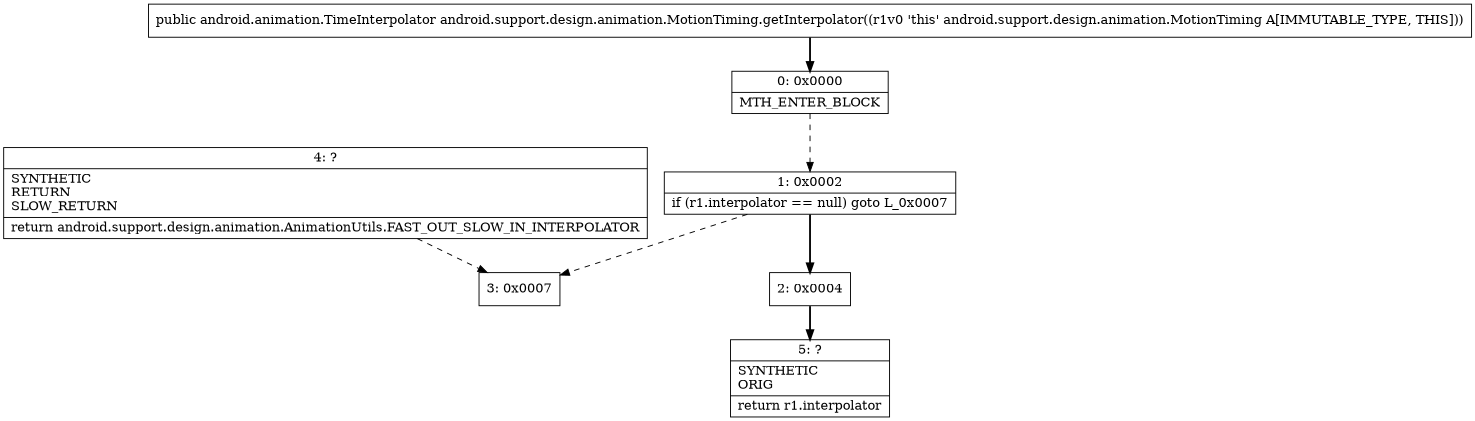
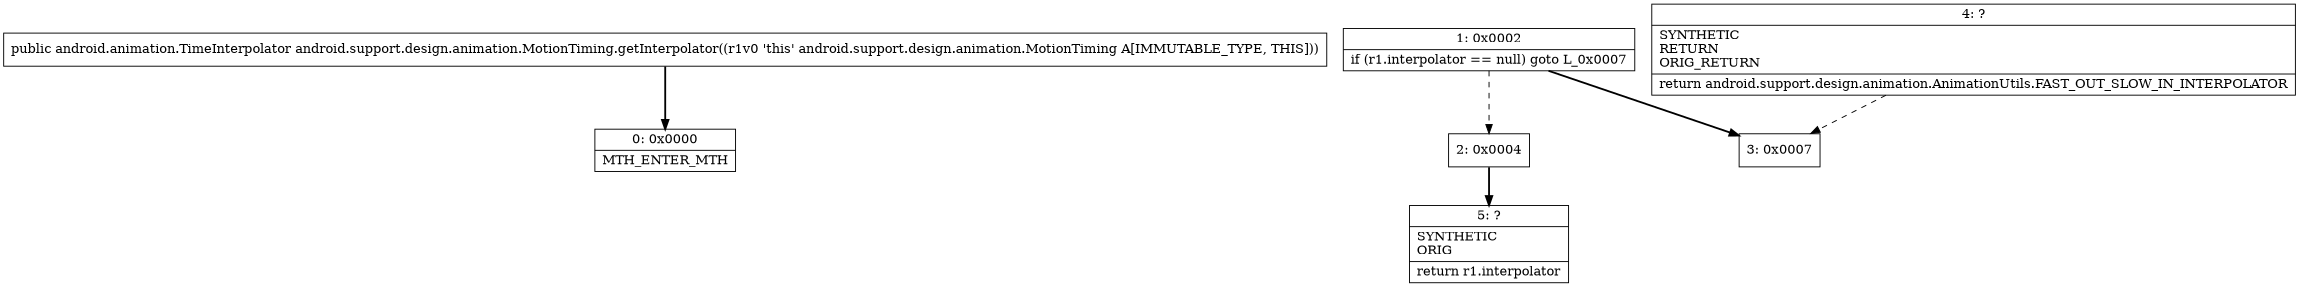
(810, 103) -> (665, 160)
(810, 138) -> none
(64, 206) -> (1710, 63)
(810, 239) -> (1489, 98)
(658, 243) -> (1639, 102)
